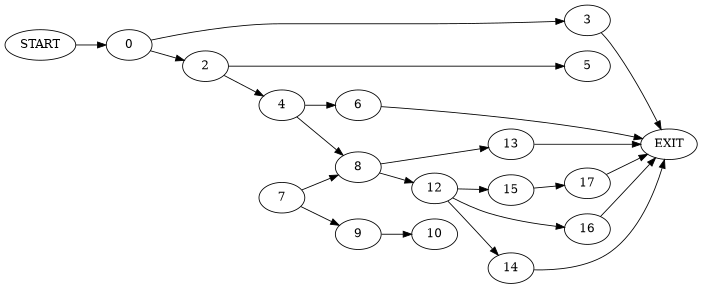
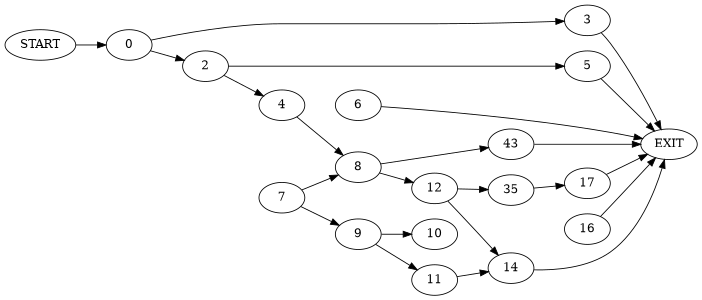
none -> (625, 102)
(316, 105) -> none
(511, 144) -> (511, 144)
(511, 190) -> (511, 190)
(503, 217) -> none
none -> (435, 280)
